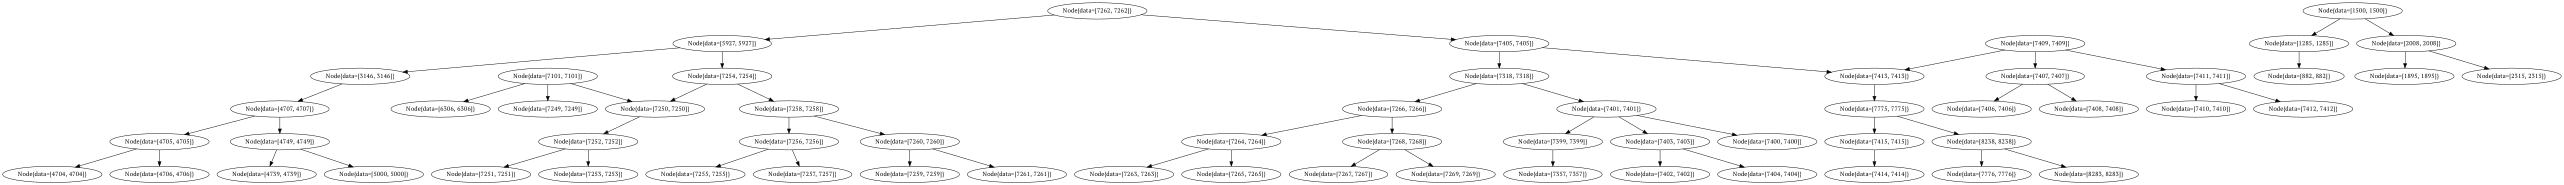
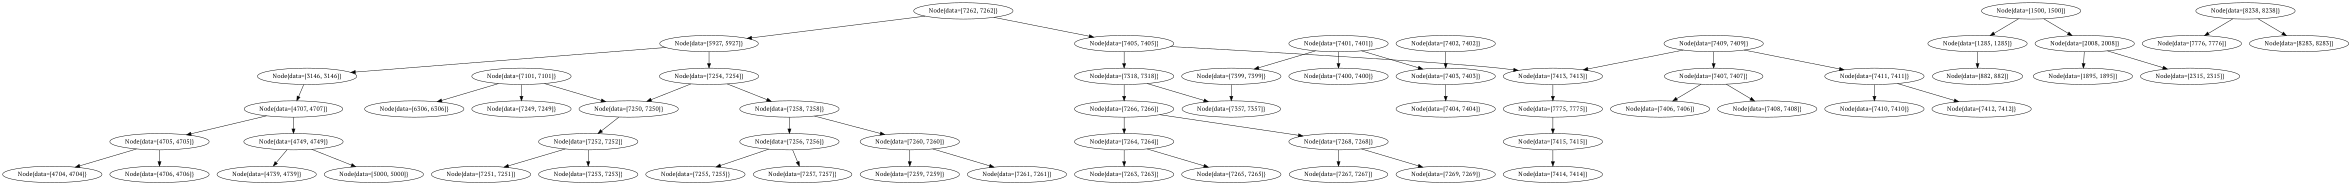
(1551, 92) -> (1176, 92)
(1926, 125) -> none
(1660, 156) -> (1446, 58)
